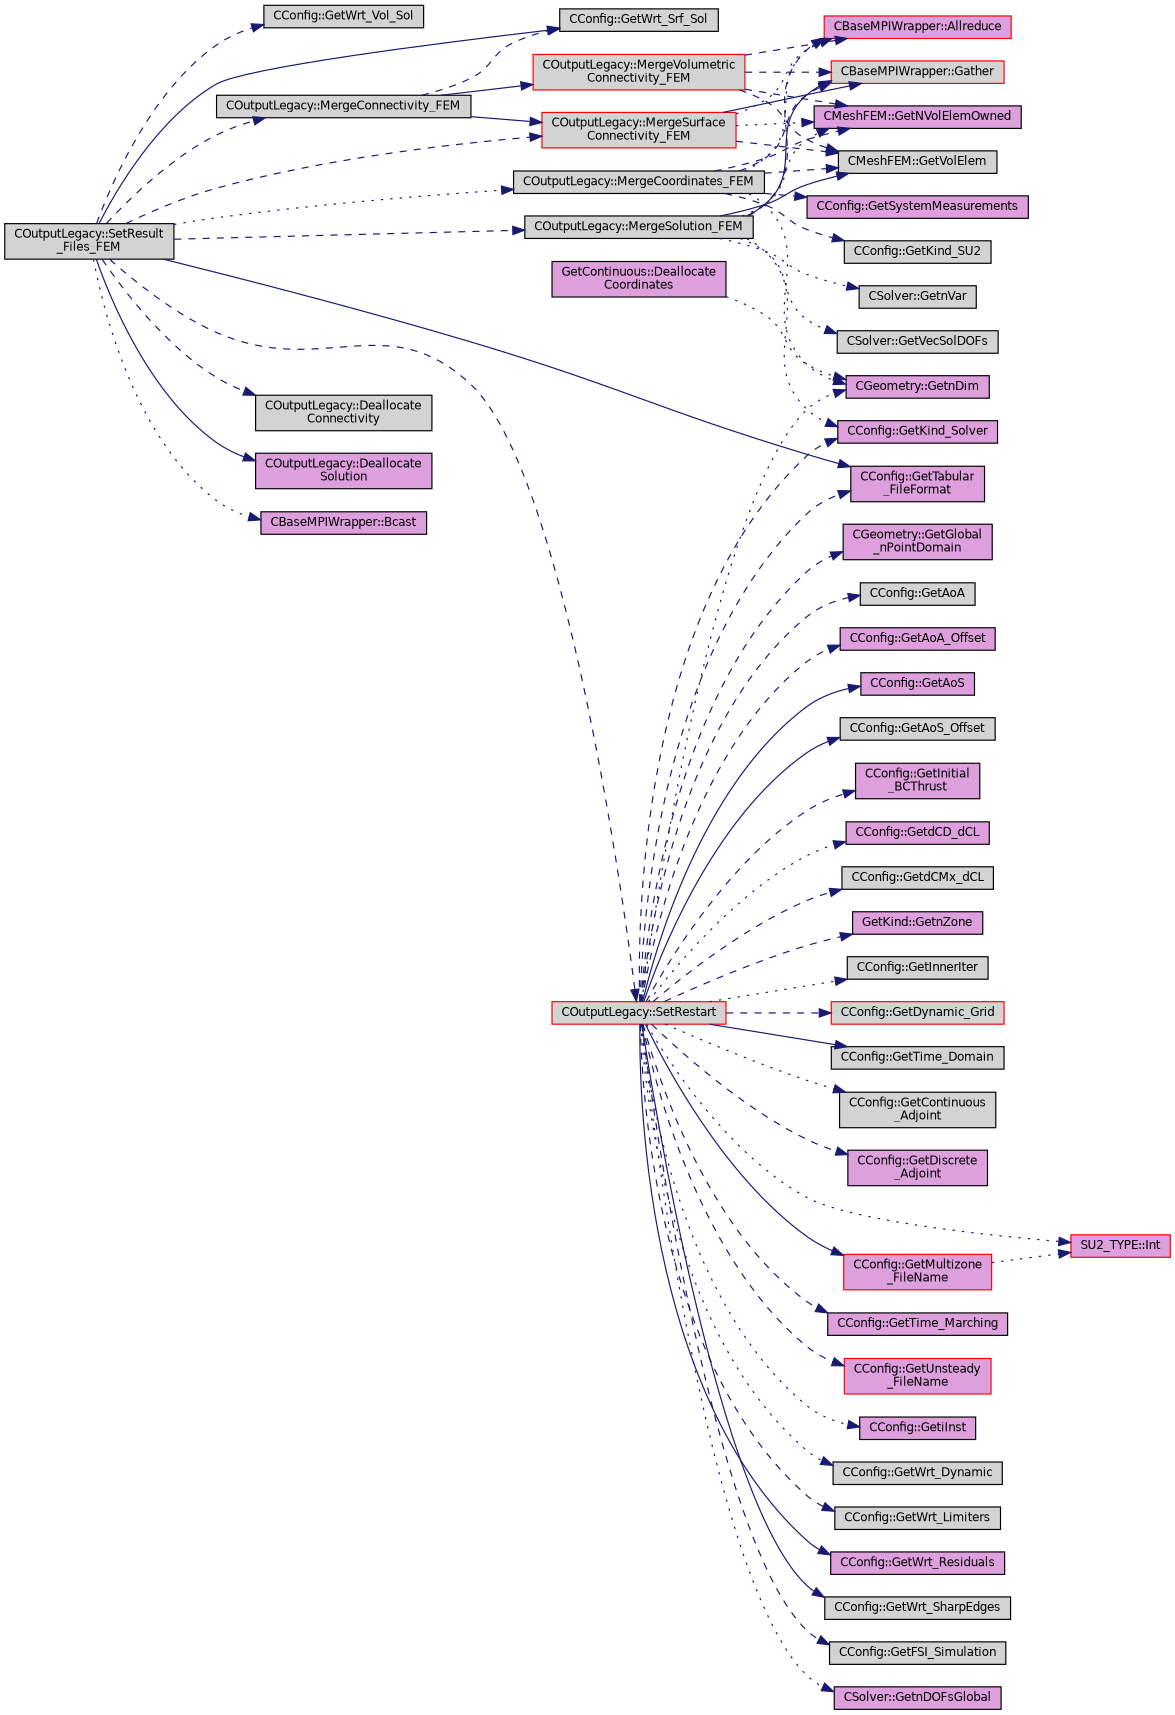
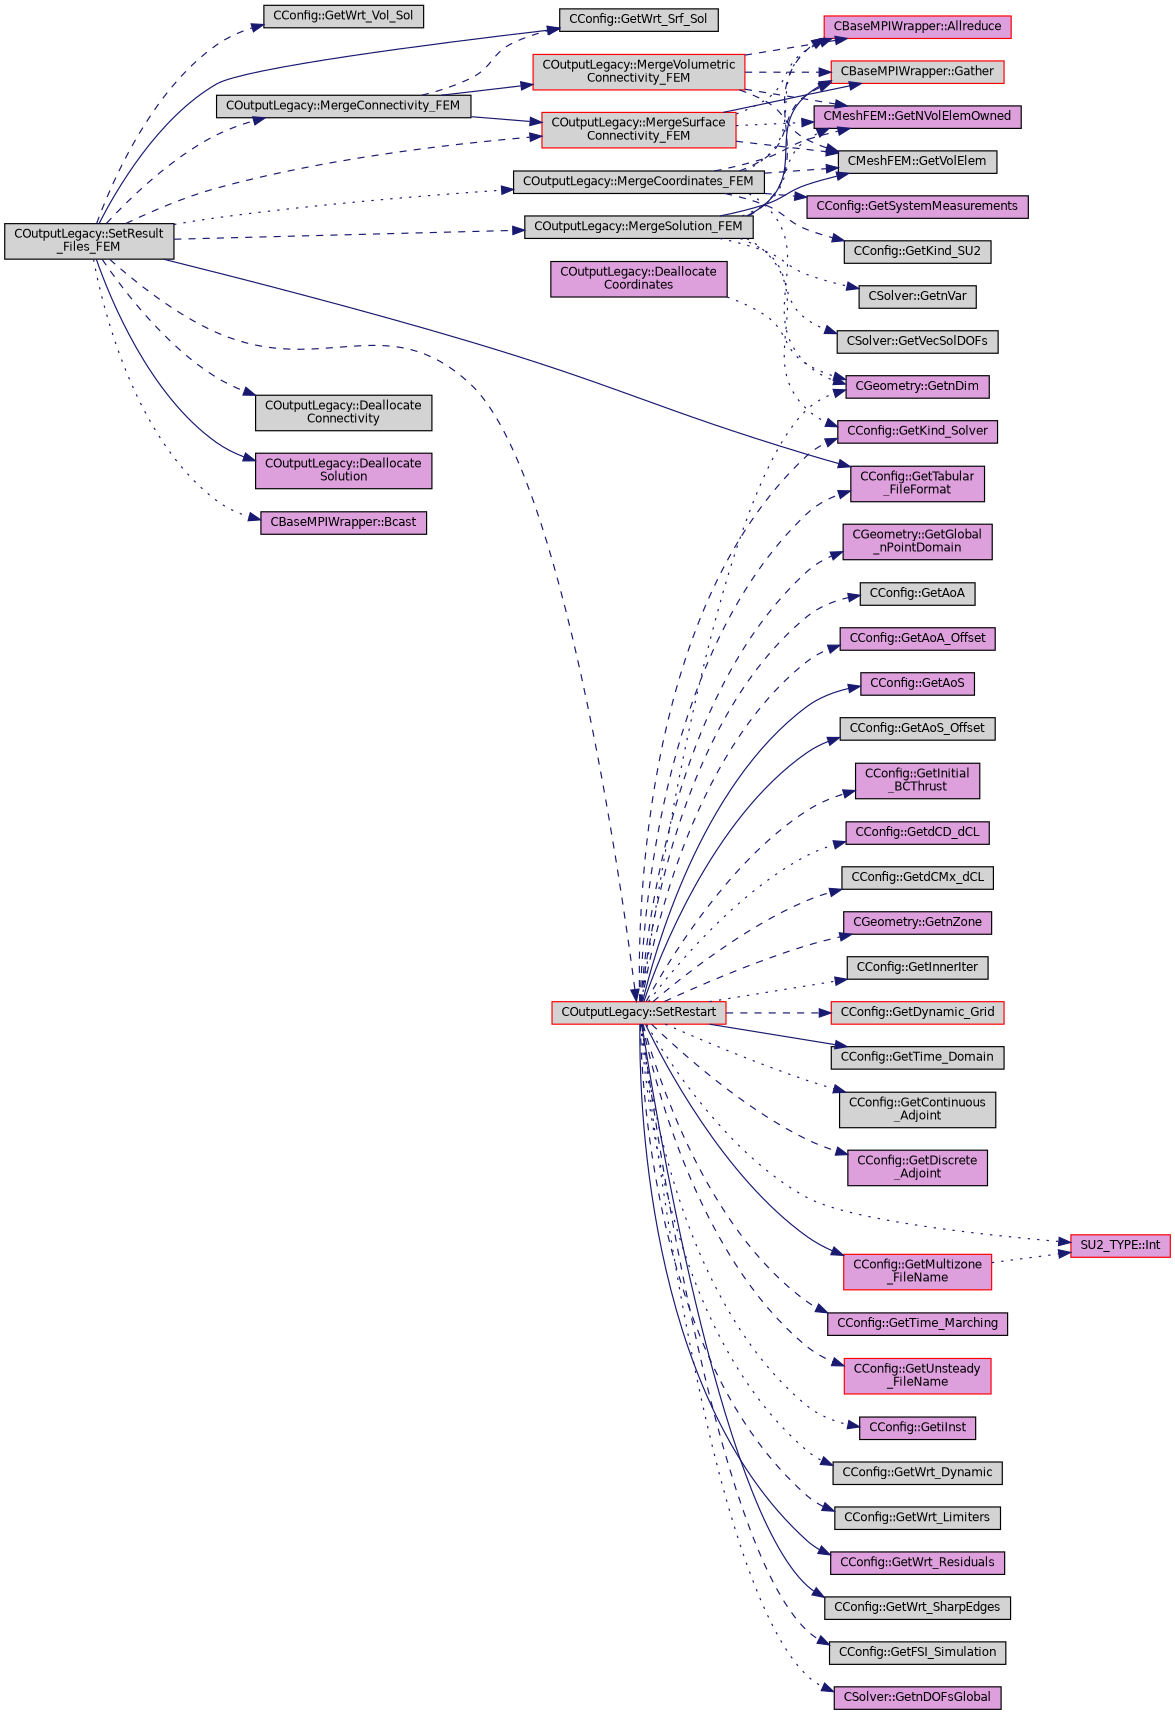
(639, 279) -> (639, 279)
(918, 923) -> (918, 923)
